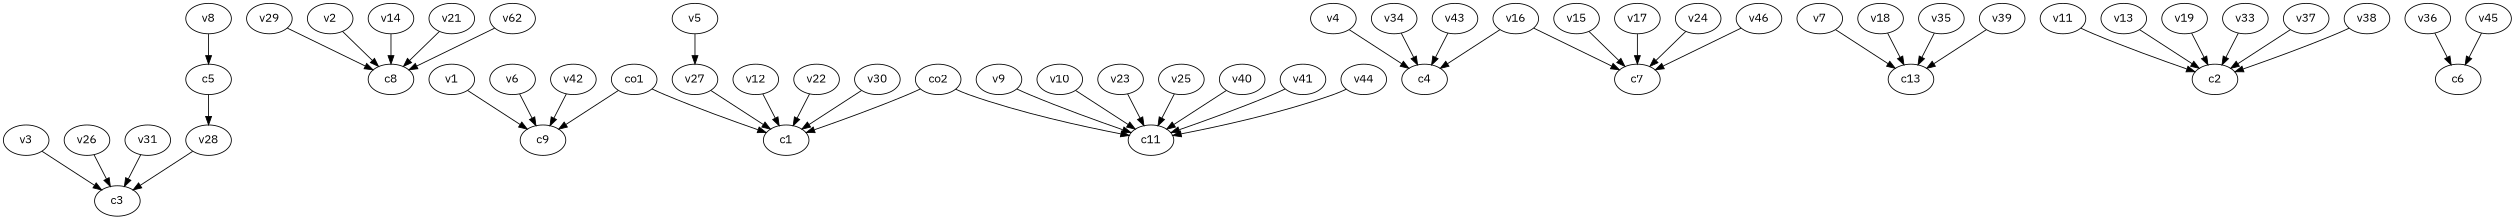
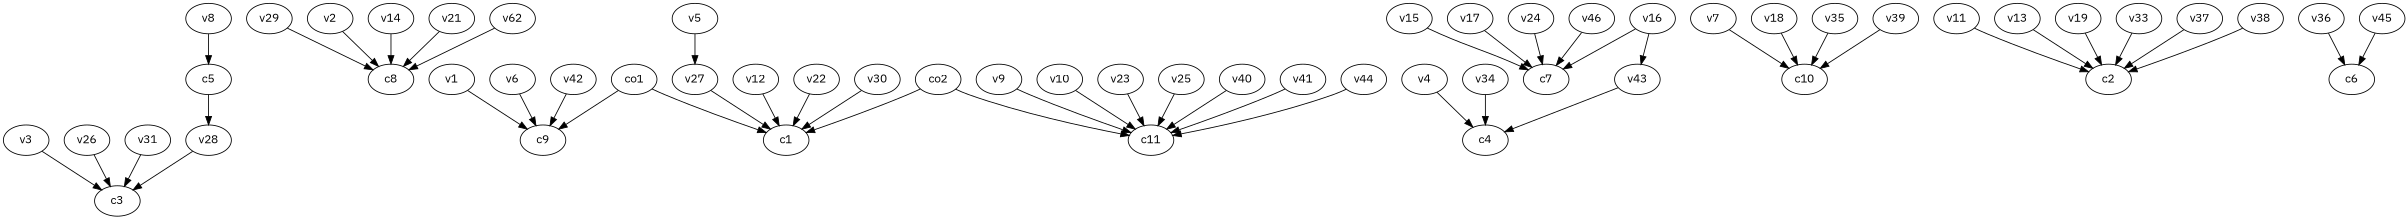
(1474, 47) -> (1646, 45)
(1911, 79) -> (1805, 79)
